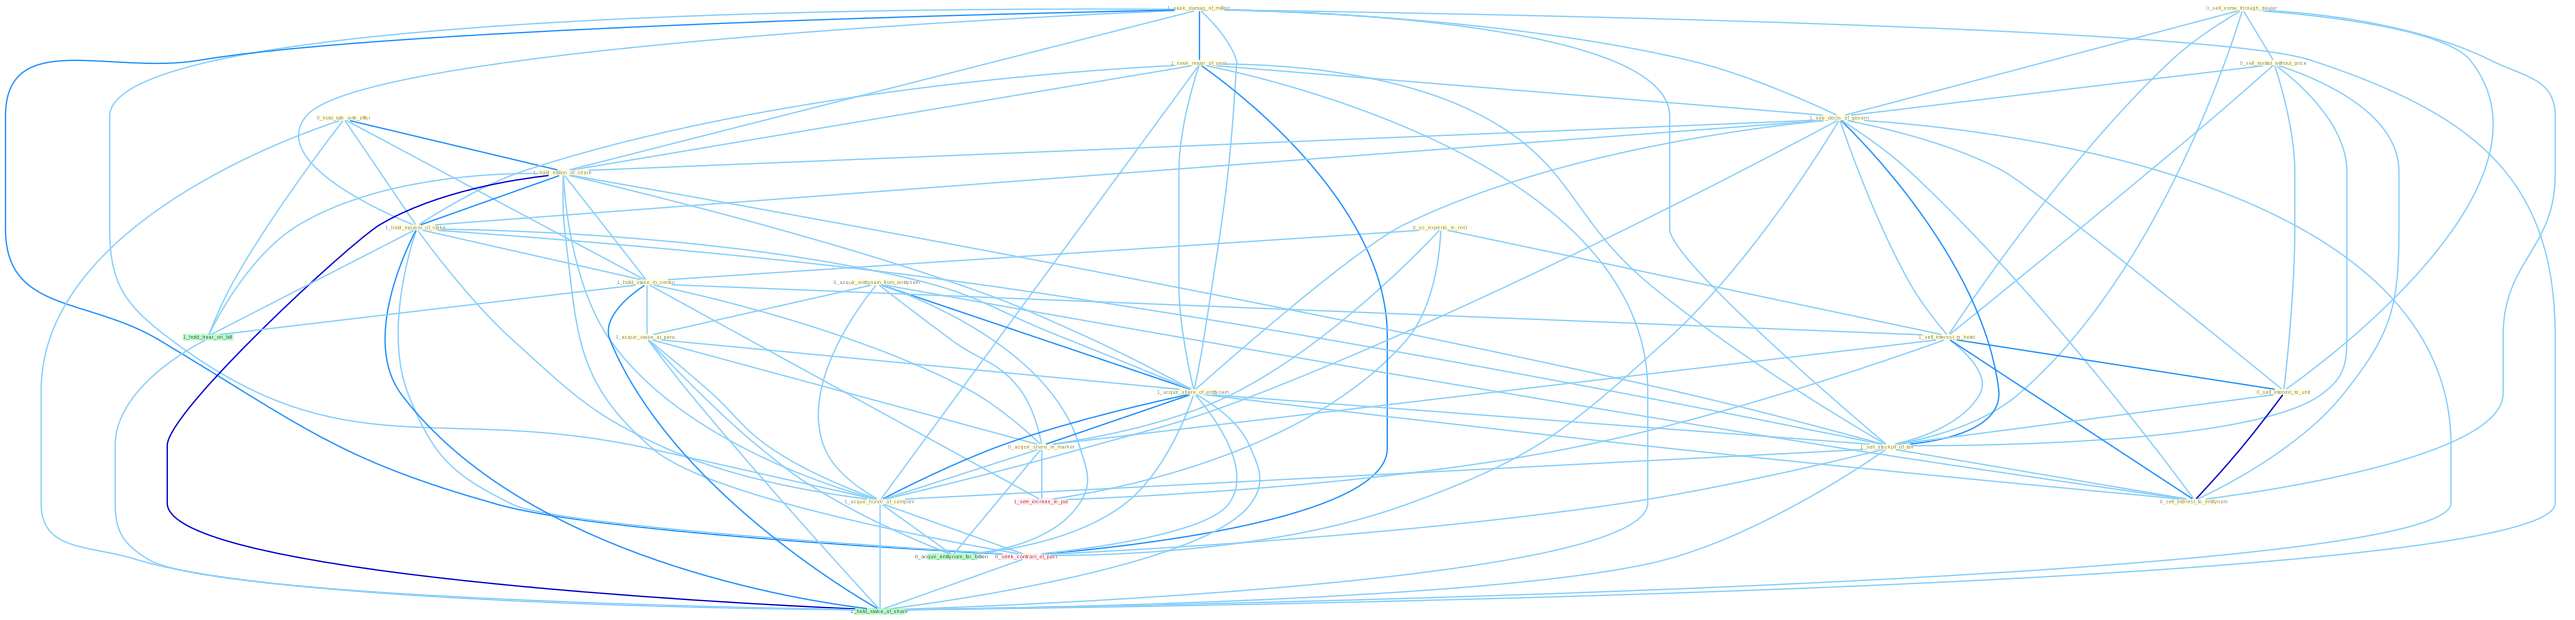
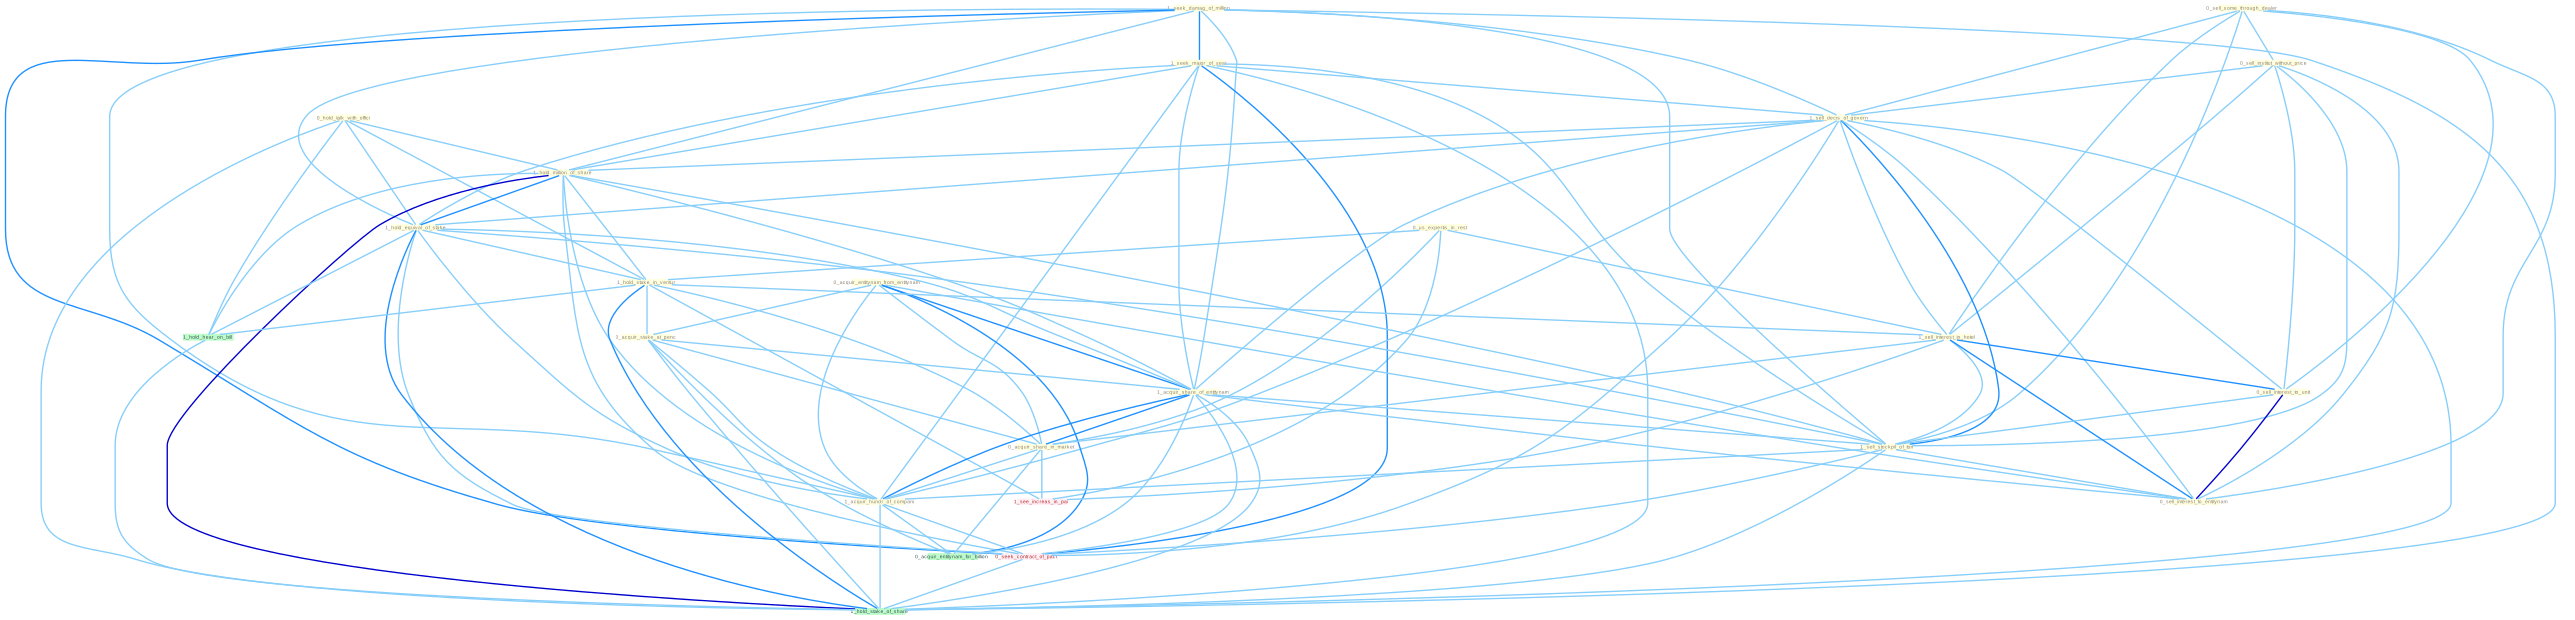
(1840, 118) -> (1840, 118)
(454, 145) -> (454, 145)
(1063, 409) -> (1063, 409)
